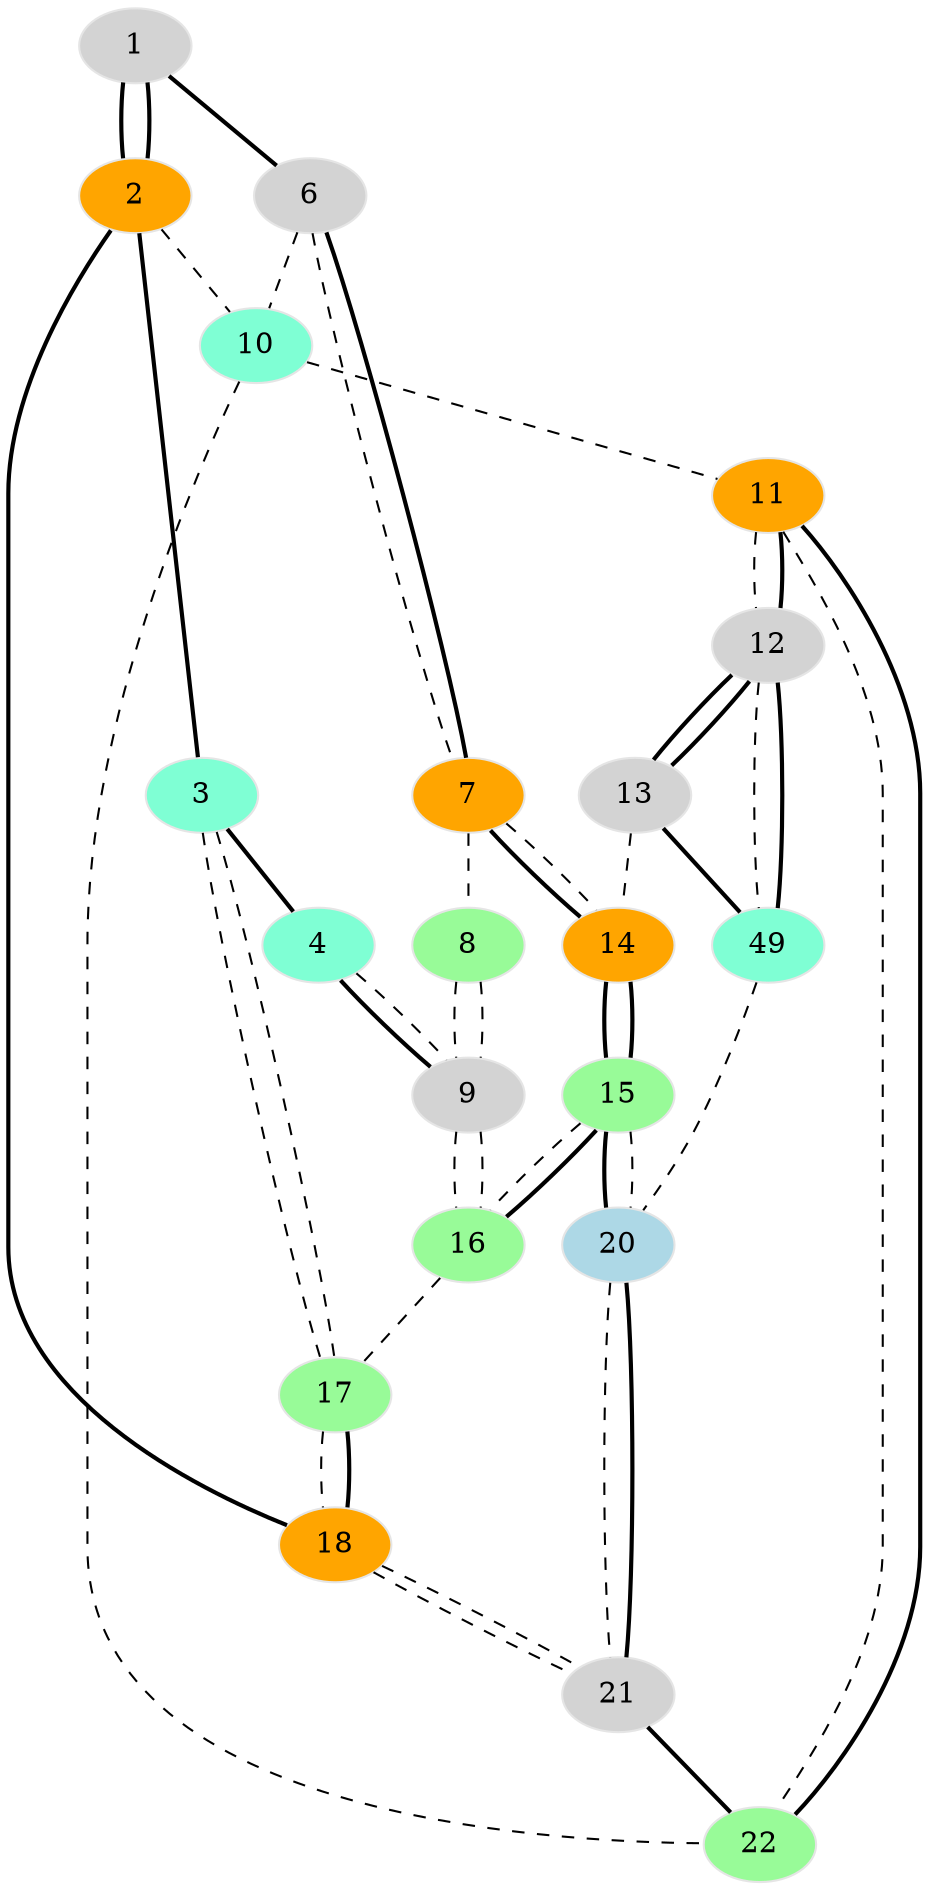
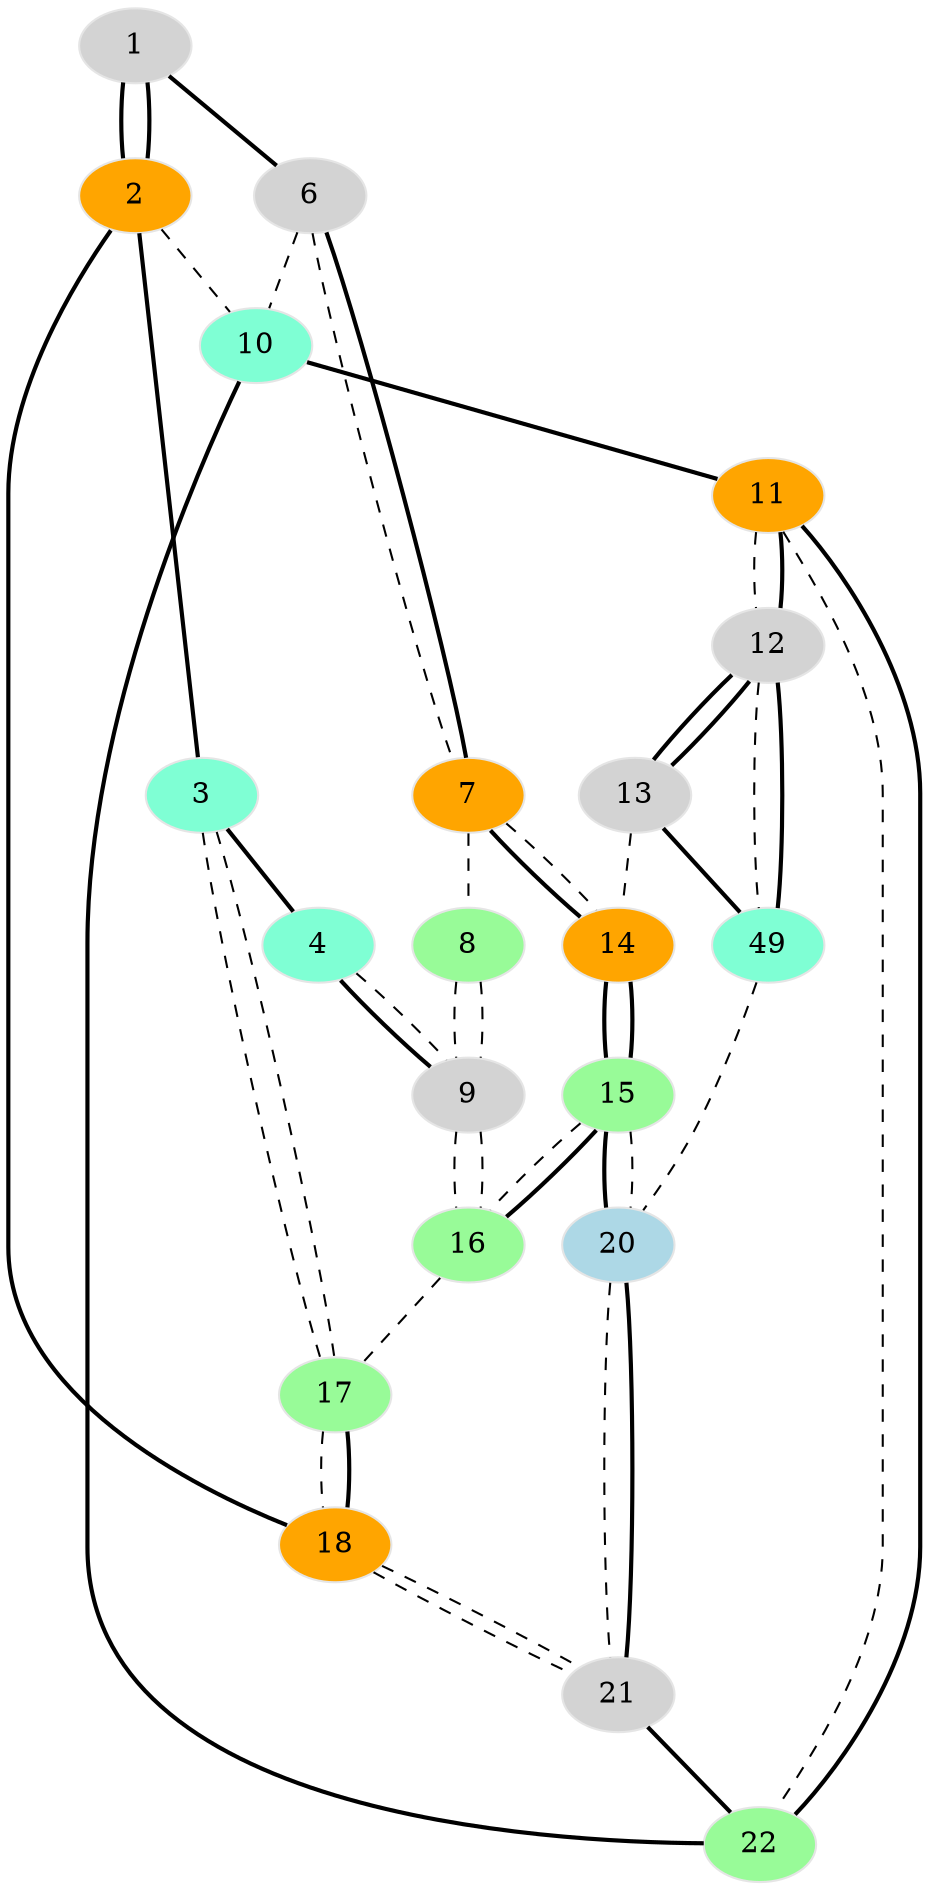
(512, 421) -> (512, 421)
(87, 1327) -> (87, 1327)
